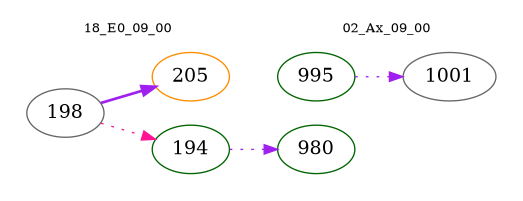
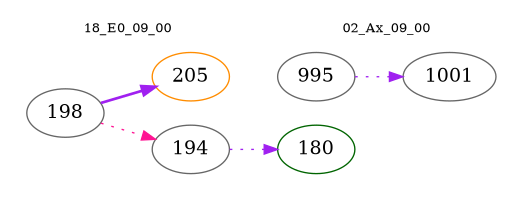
(316, 77) -> (316, 77)
(191, 149) -> (191, 149)
(316, 149) -> (316, 149)
